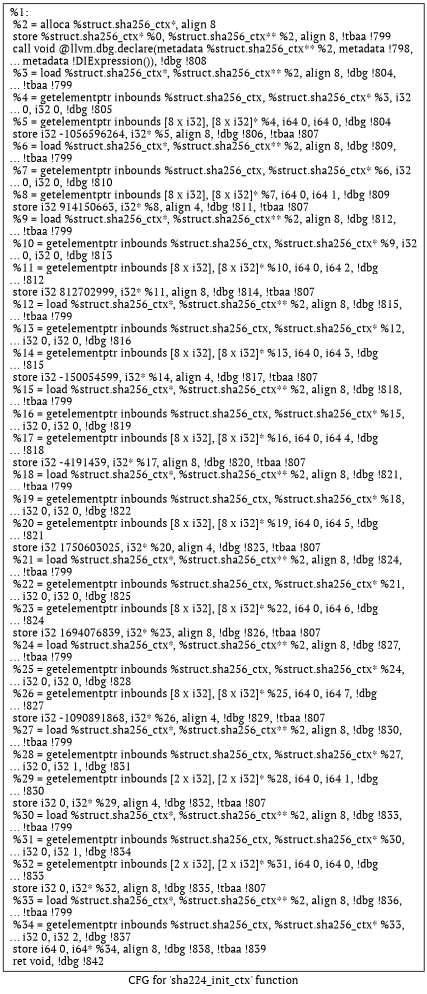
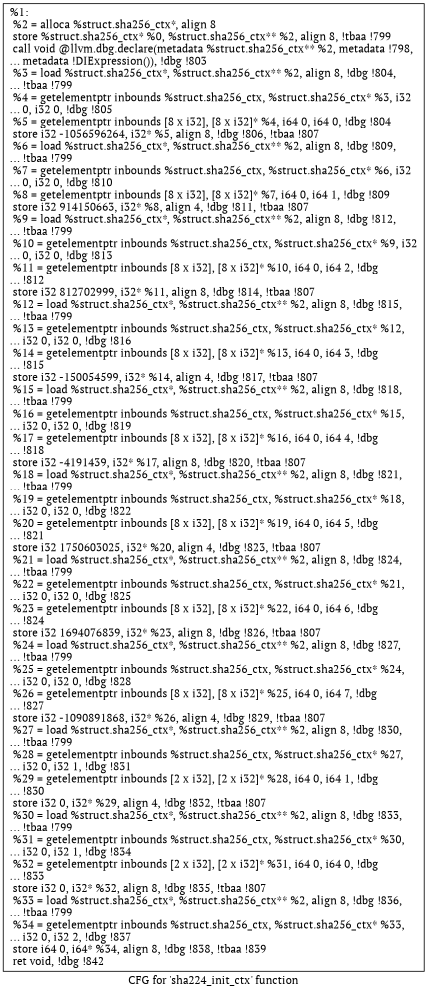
(109, 61) -> (109, 61)
